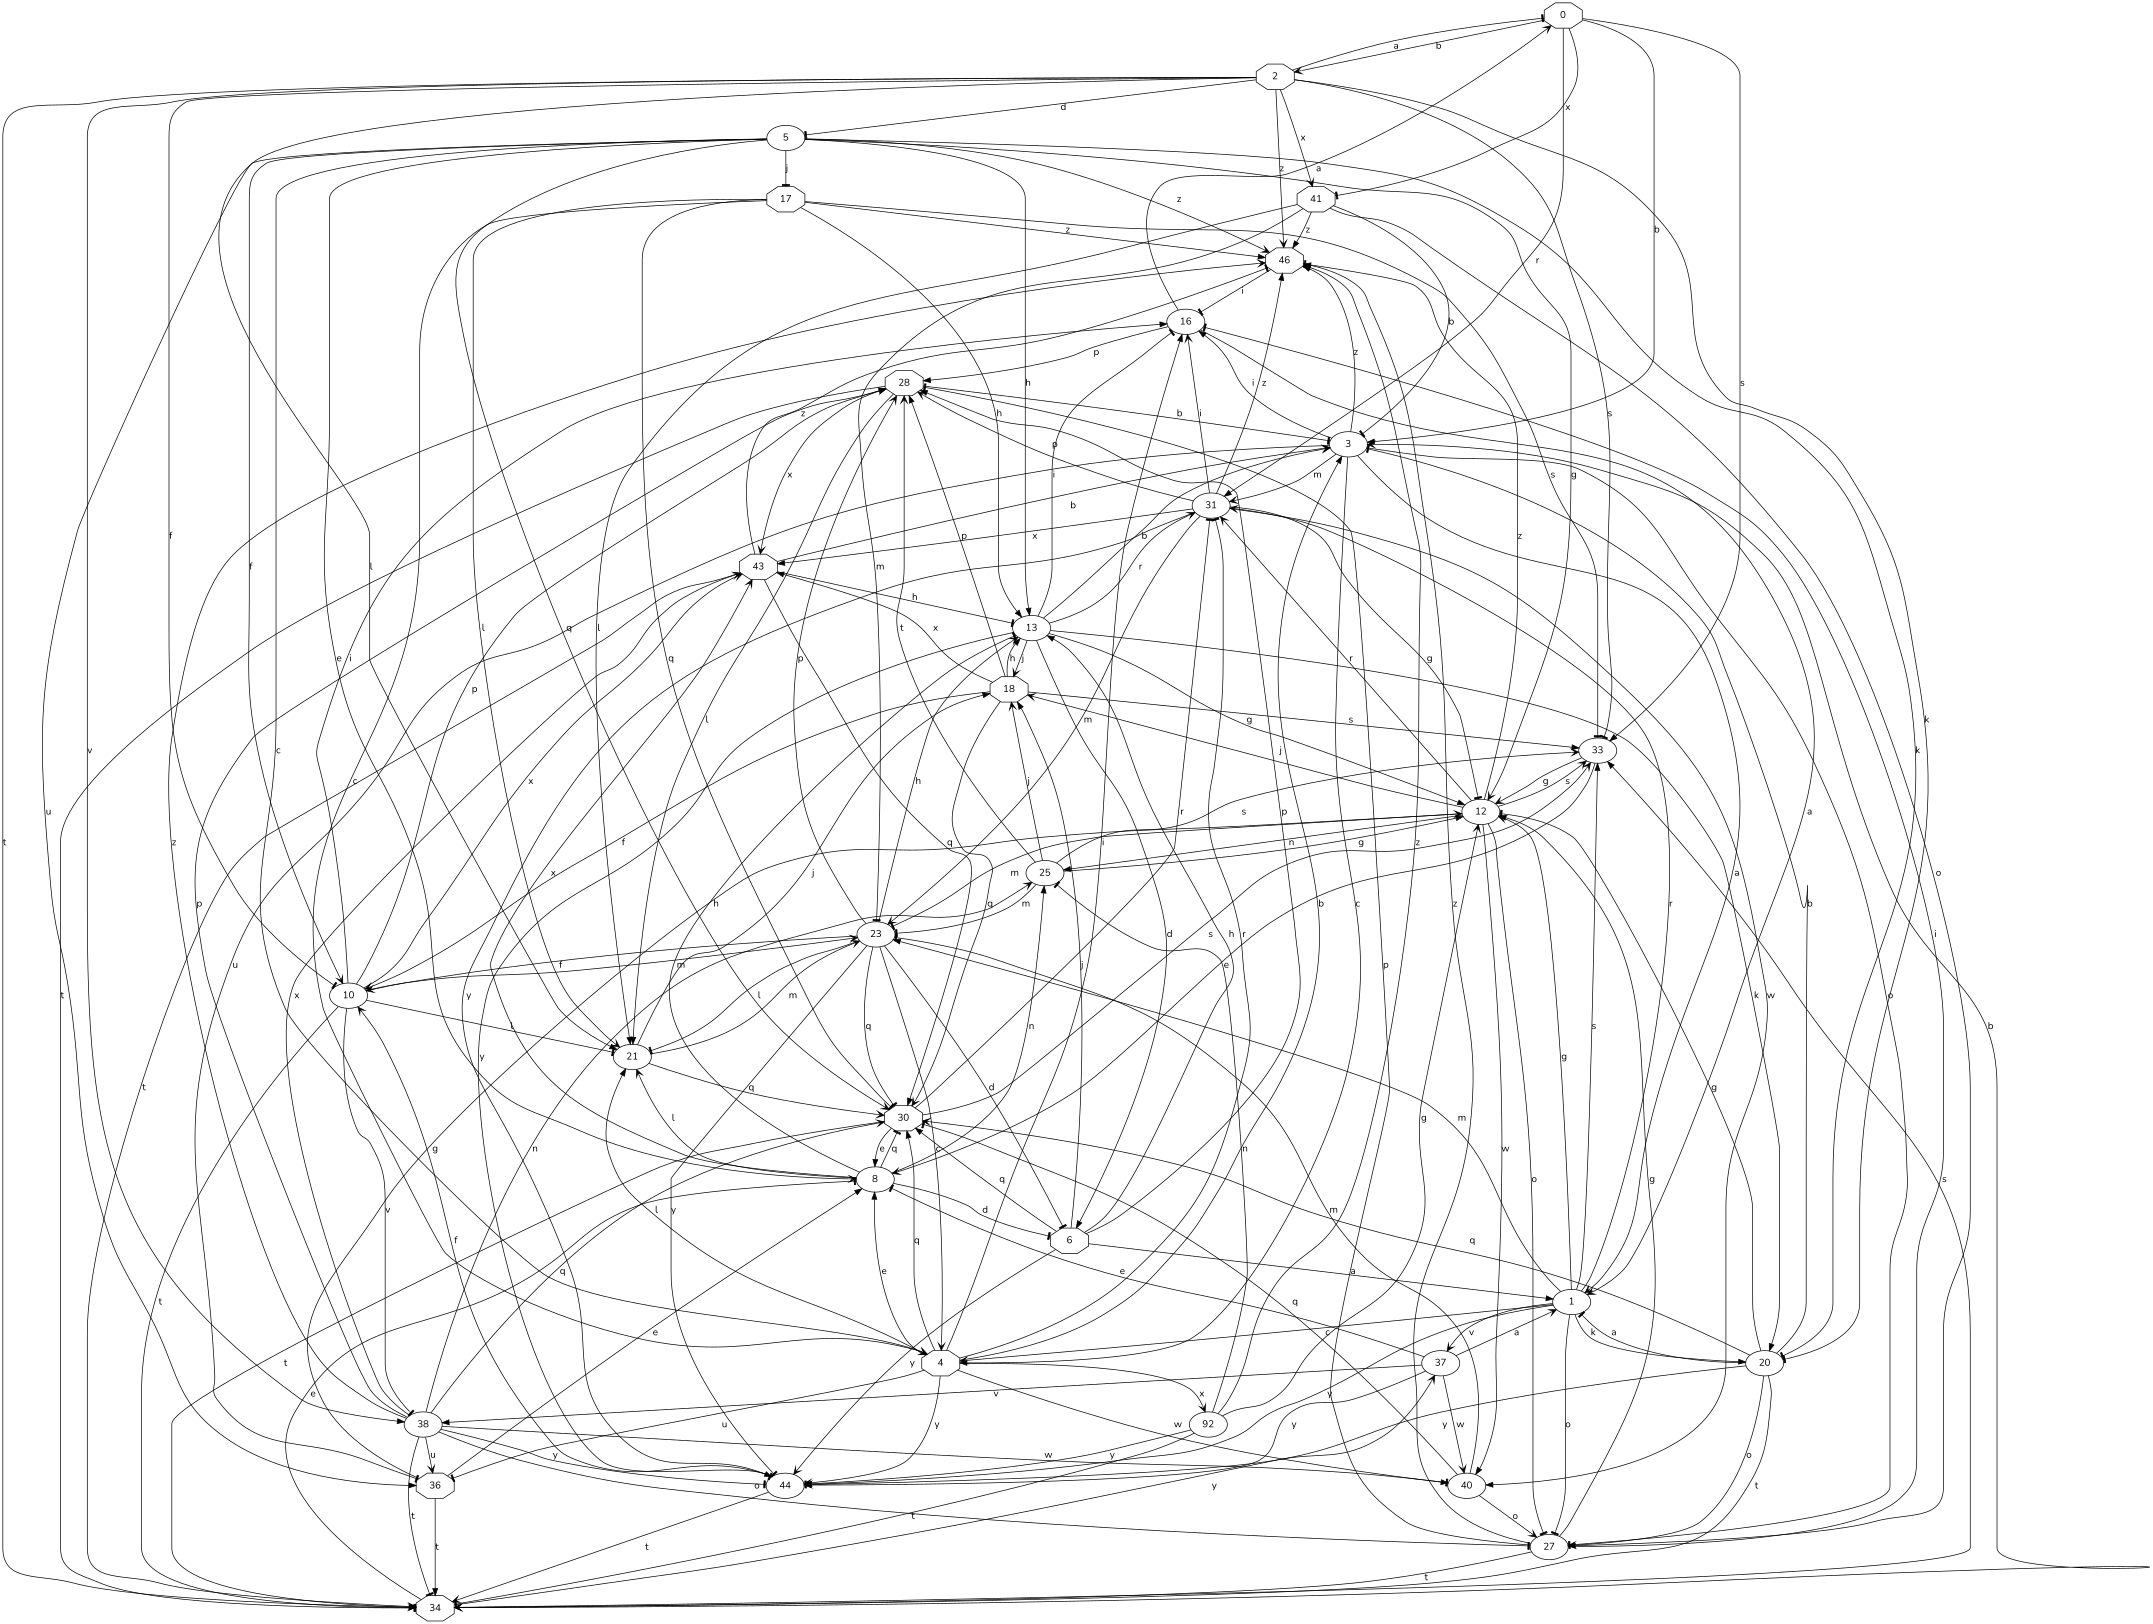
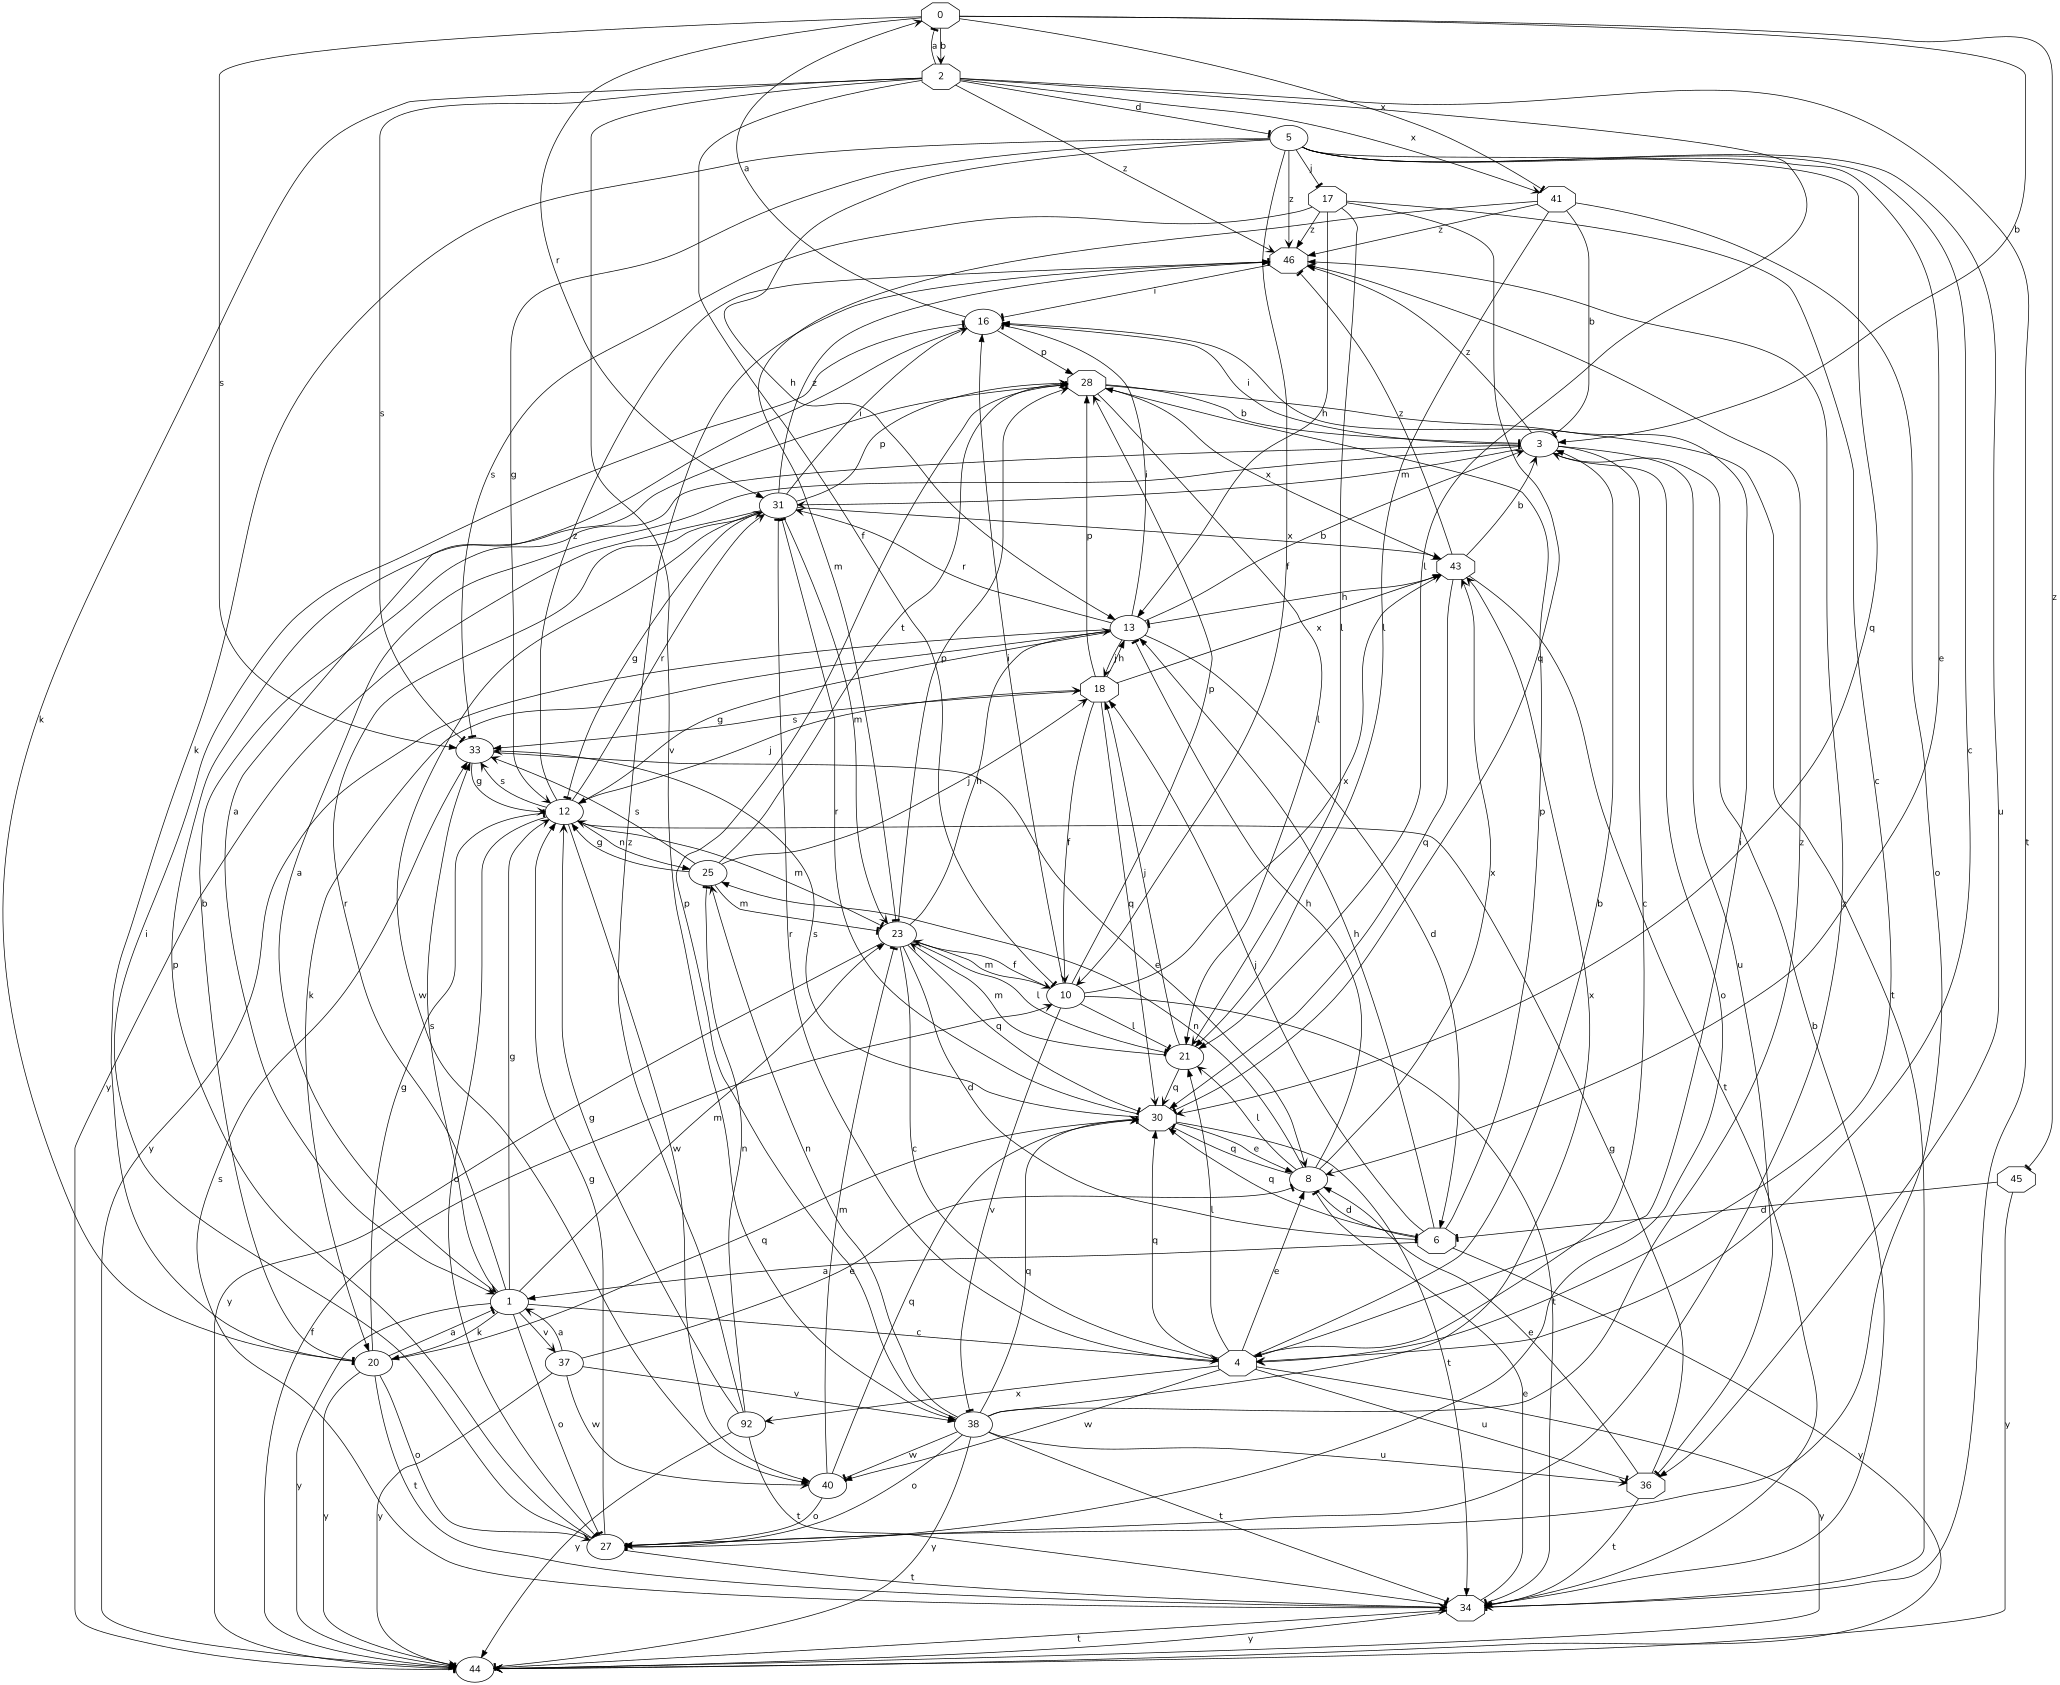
none -> (2016, 1179)
(957, 1525) -> (975, 1653)
